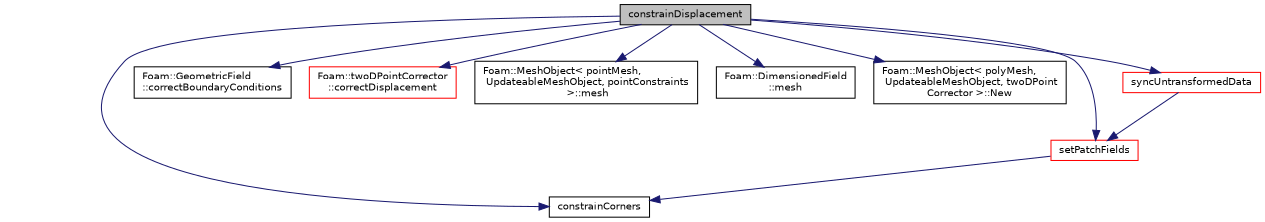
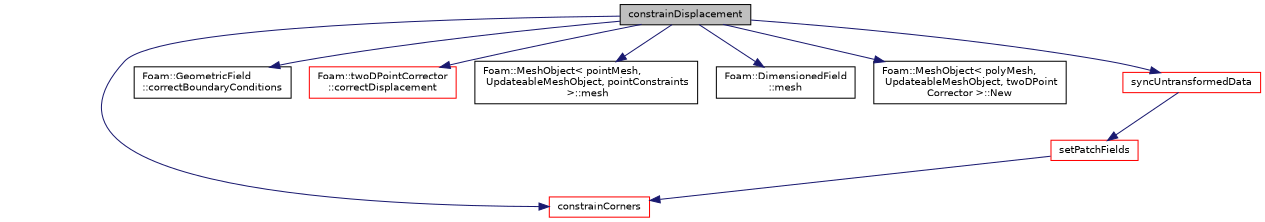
(952, 36) -> none
(599, 207) -> (599, 207)
